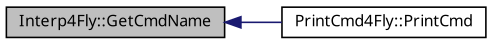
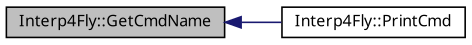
(384, 22) -> (374, 22)
